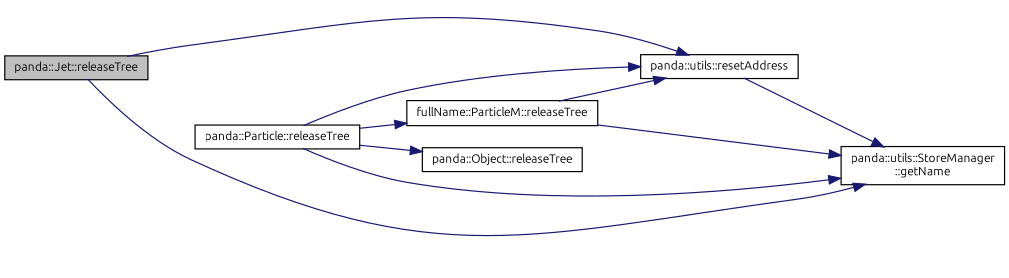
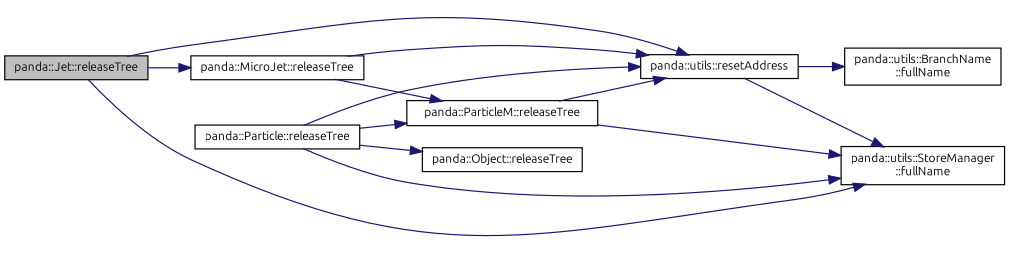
none -> (923, 67)
none -> (277, 68)
(502, 113) -> (502, 113)
(923, 166) -> (923, 166)
